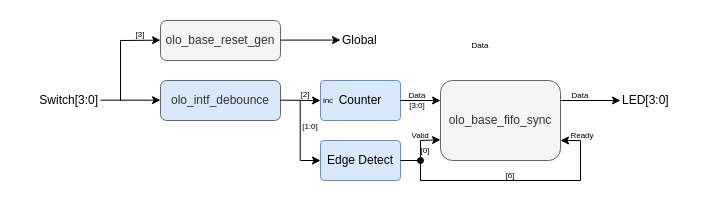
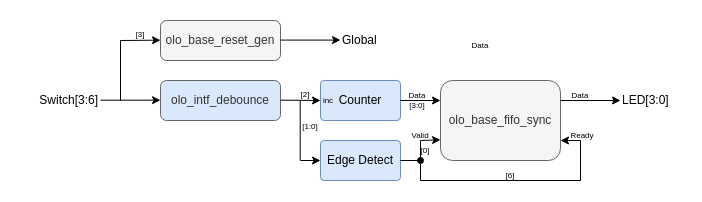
(65, 101) -> (65, 101)
